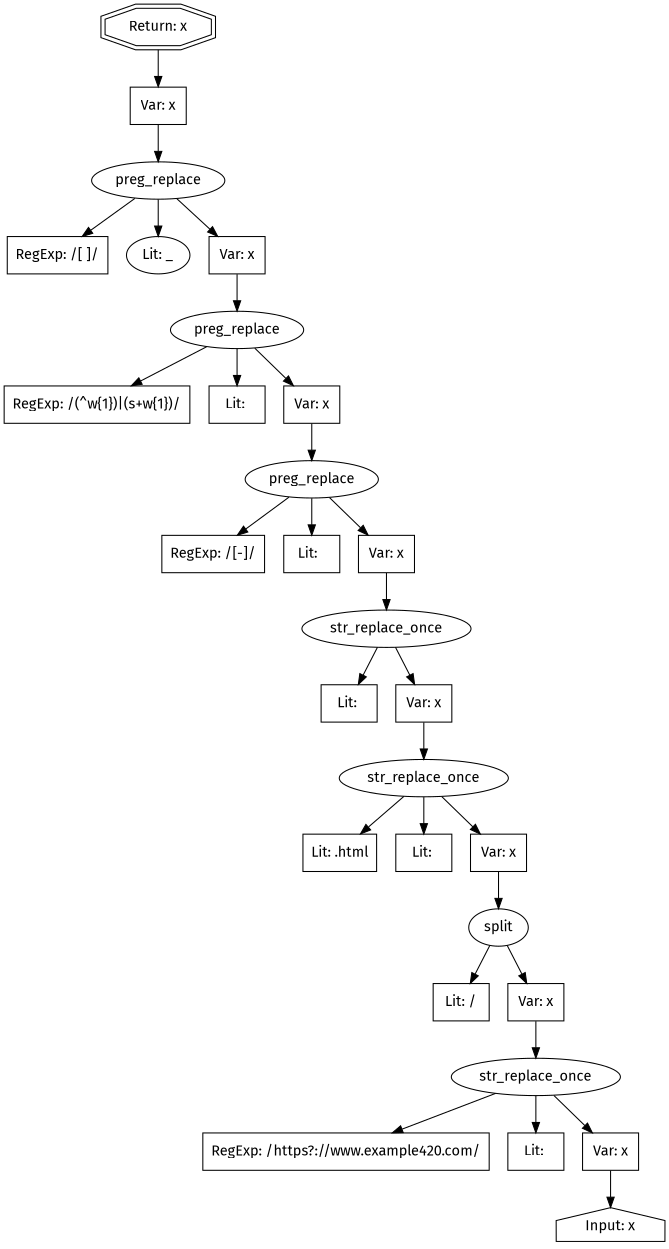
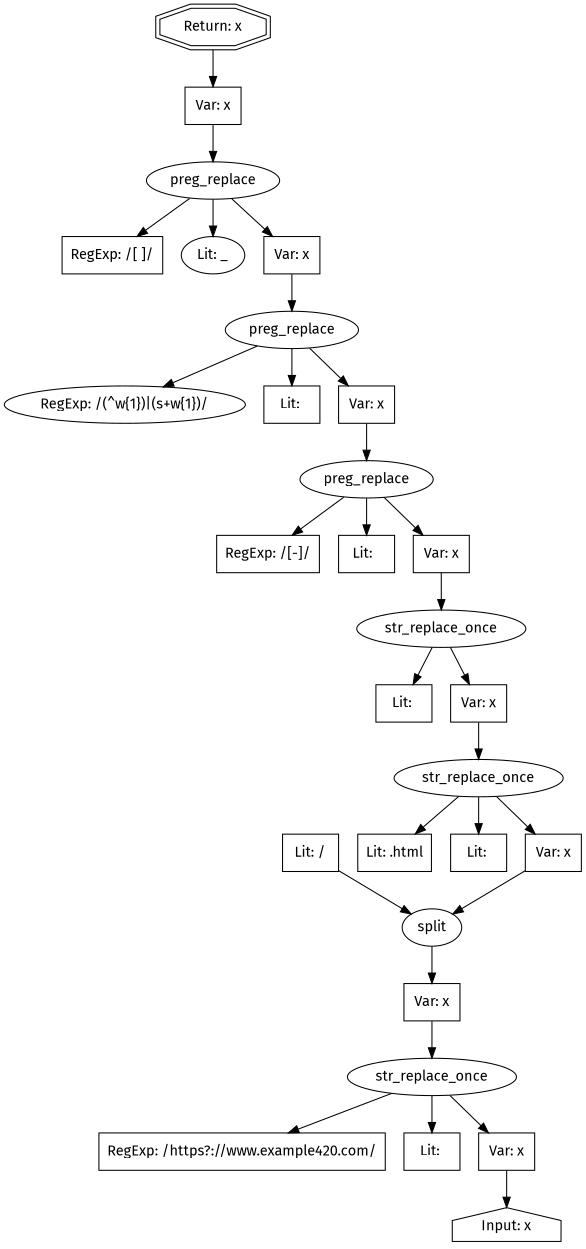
(97, 405) -> (125, 405)
(483, 960) -> (370, 890)
